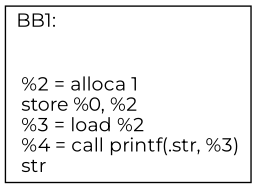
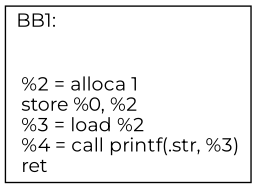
(34, 166) -> (35, 166)
